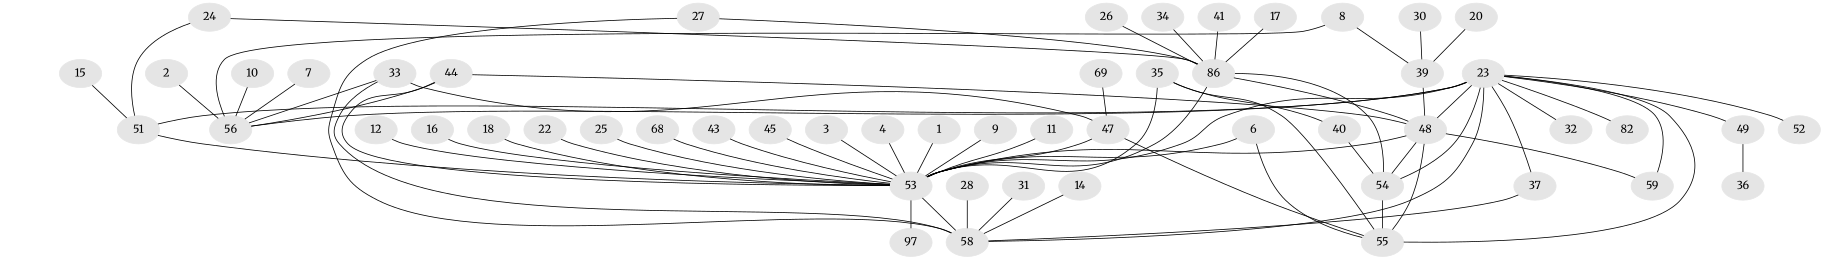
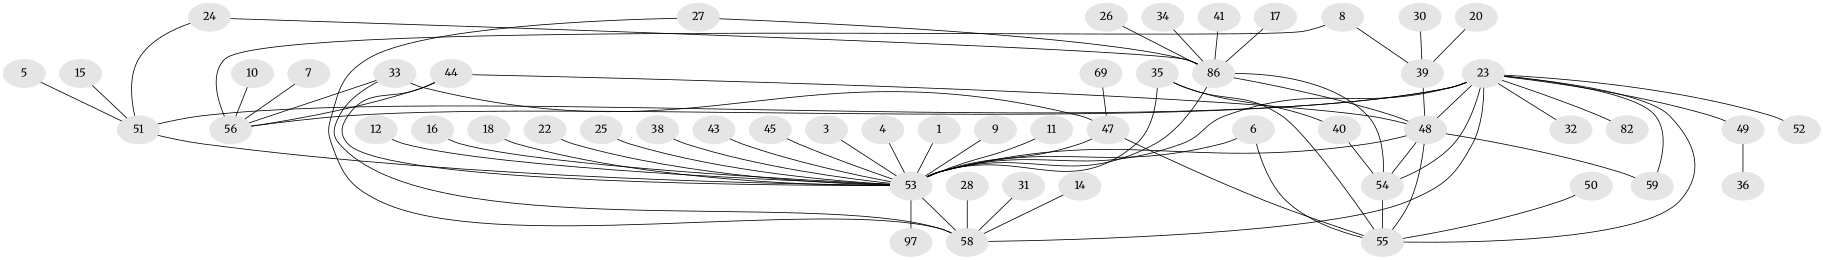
none -> (24, 74)
(167, 74) -> none
(658, 130) -> (658, 130)
(1535, 186) -> none
none -> (1591, 186)
